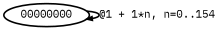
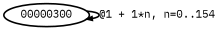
(47, 15) -> (47, 15)
